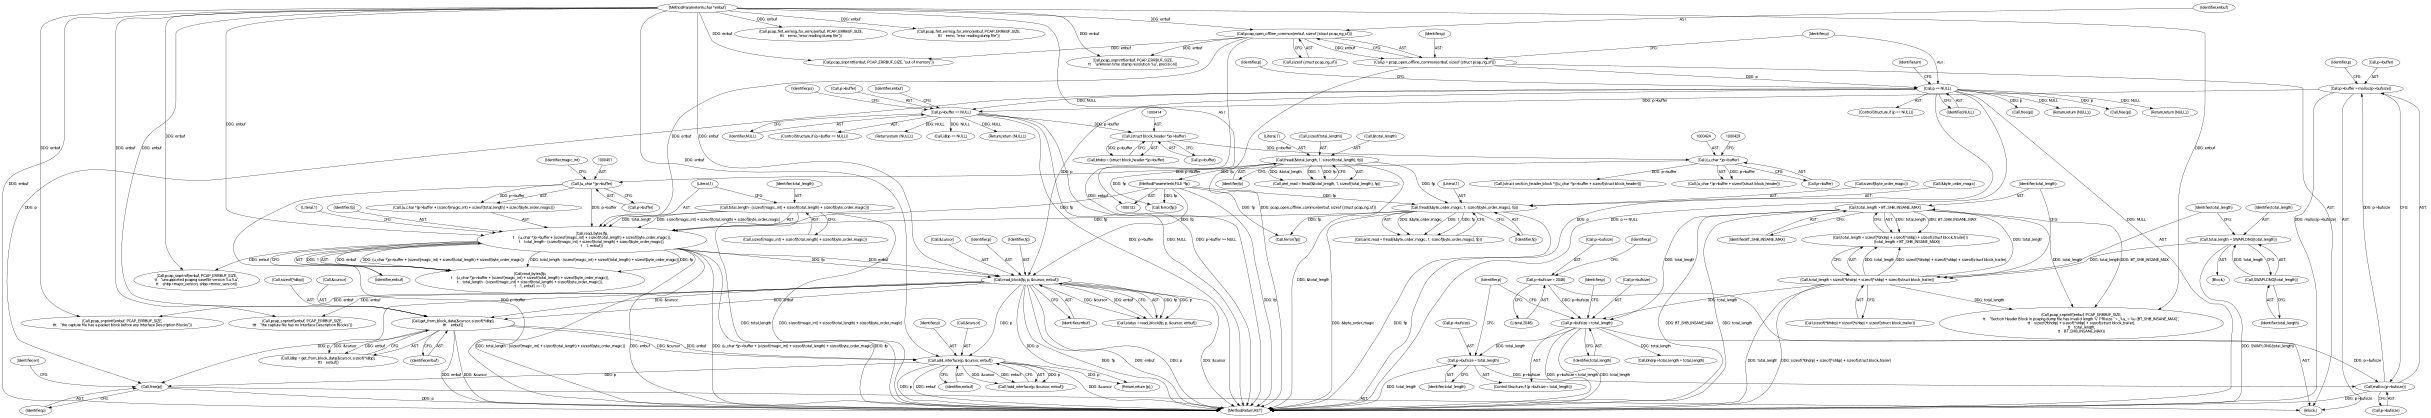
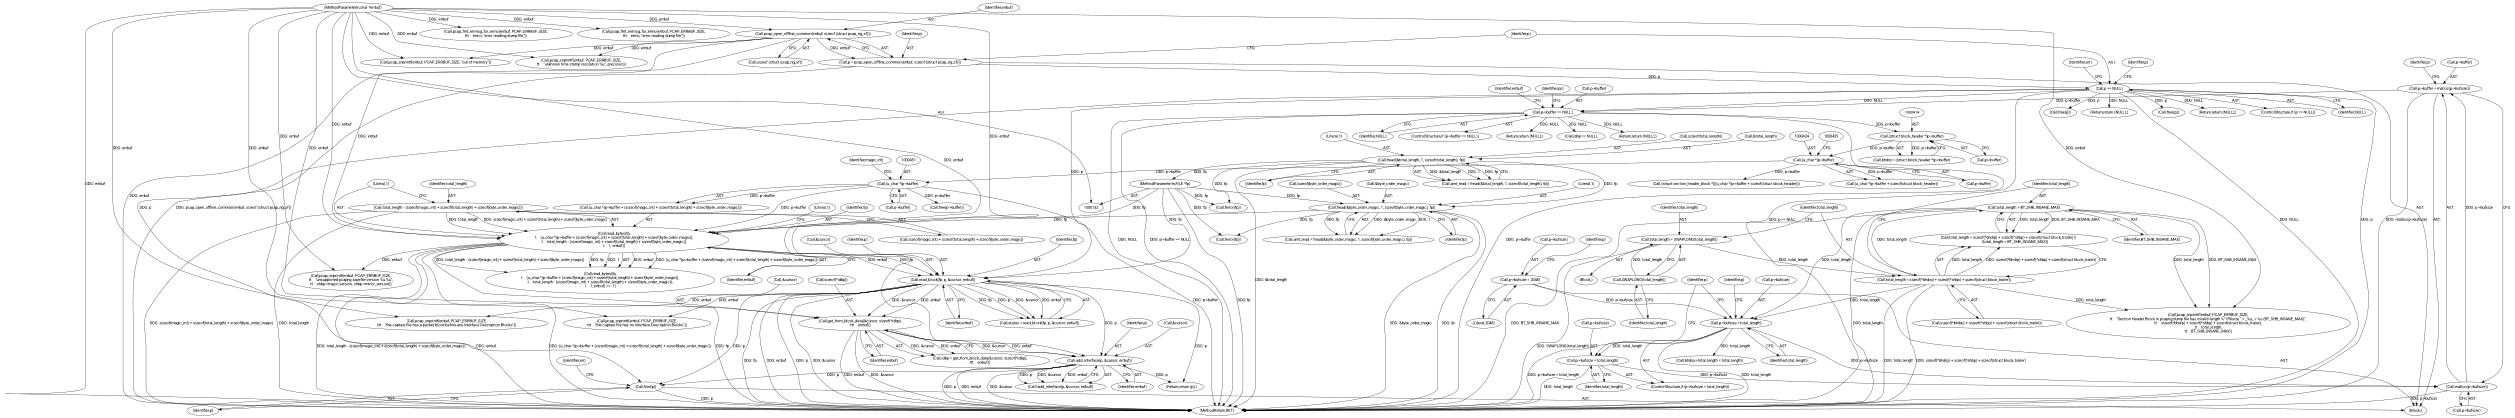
none -> (947, 208)
